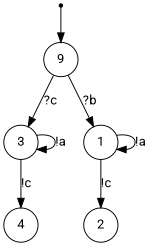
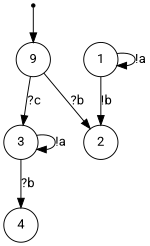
(79, 97) -> (64, 97)
(27, 184) -> (28, 184)
(107, 184) -> (107, 101)
